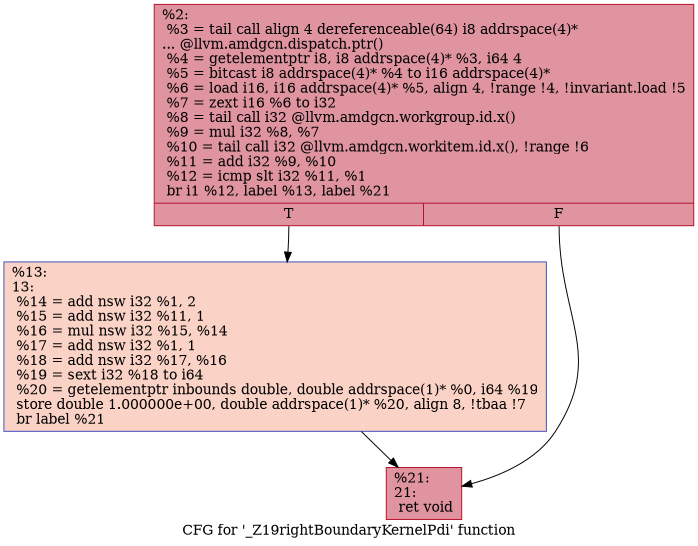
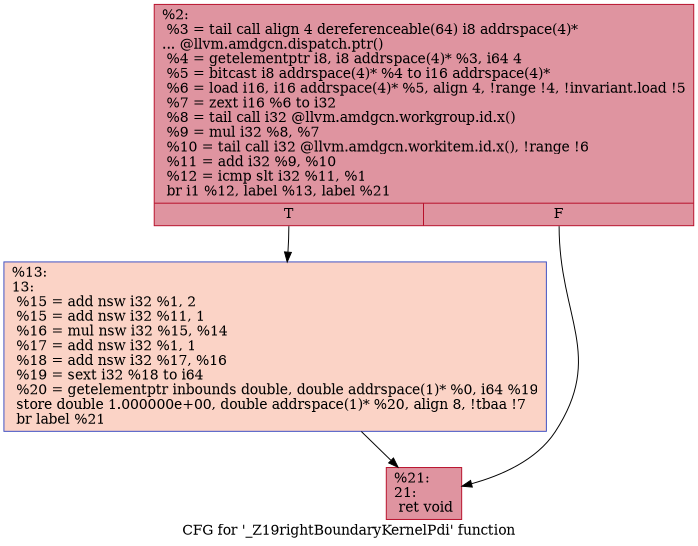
(104, 302) -> (104, 302)
